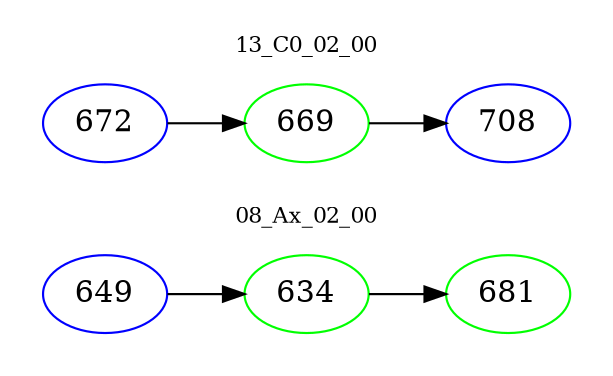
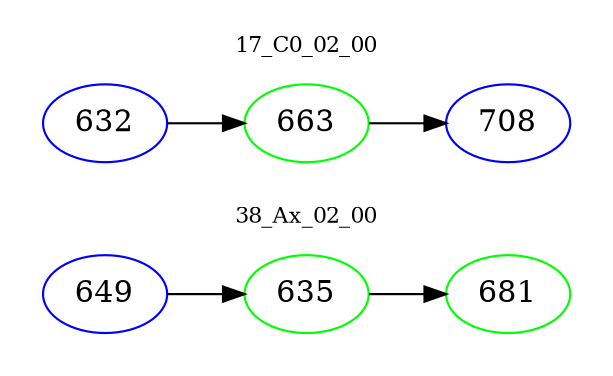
(307, 46) -> (307, 46)
(105, 123) -> (105, 123)
(307, 123) -> (307, 123)
(307, 217) -> (307, 217)
(307, 294) -> (307, 294)
